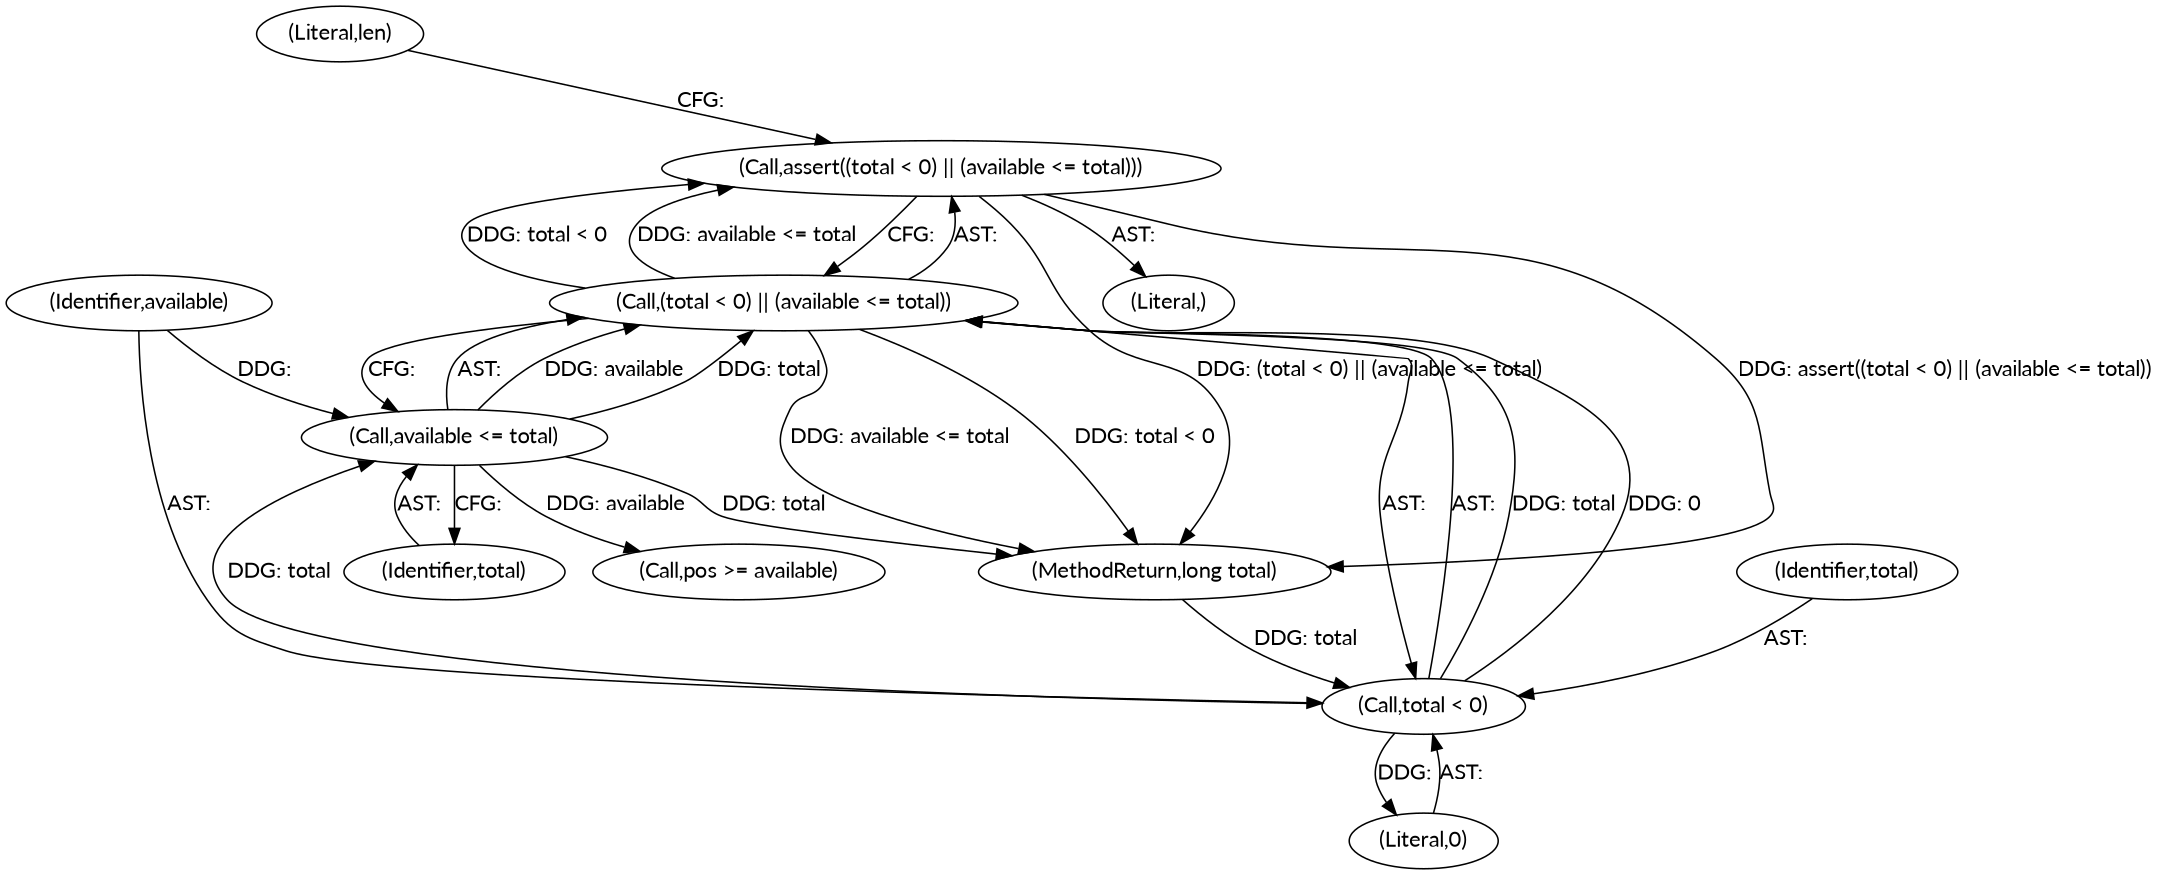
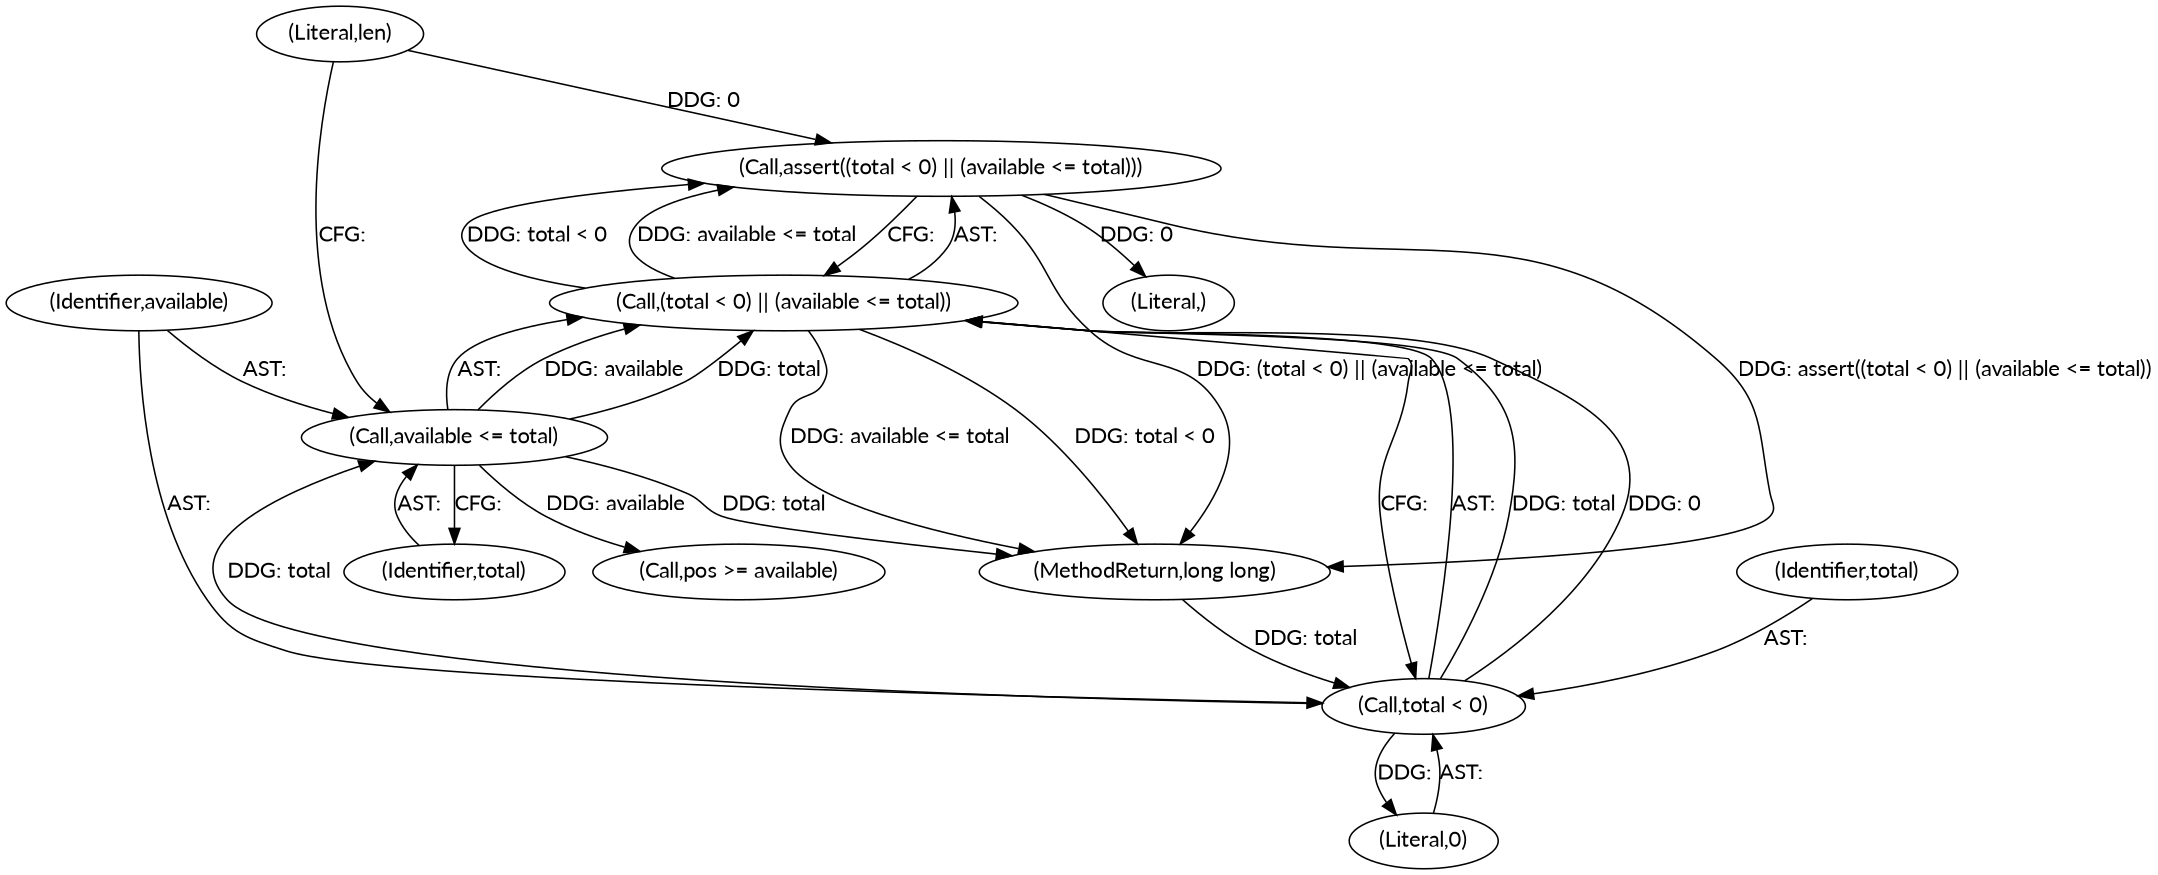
(704, 101) -> (704, 101)
(1137, 236) -> (1137, 236)
(449, 335) -> (317, 239)
(268, 370) -> (268, 370)
(1407, 505) -> (1407, 505)
(1155, 572) -> (1155, 572)
